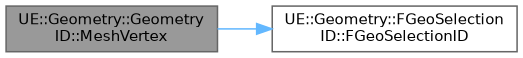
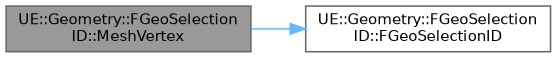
(112, 29) -> (129, 29)
